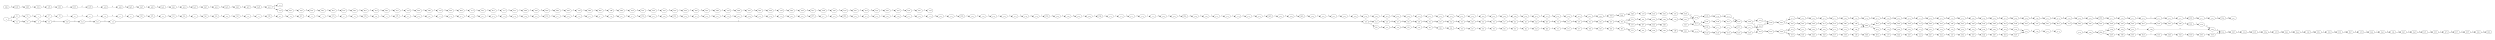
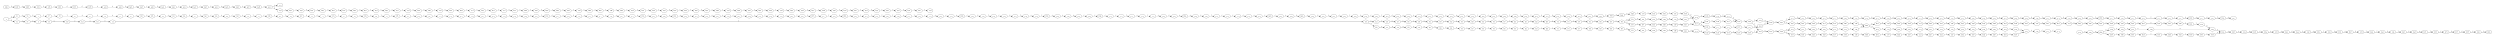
none -> (1675, 25)
